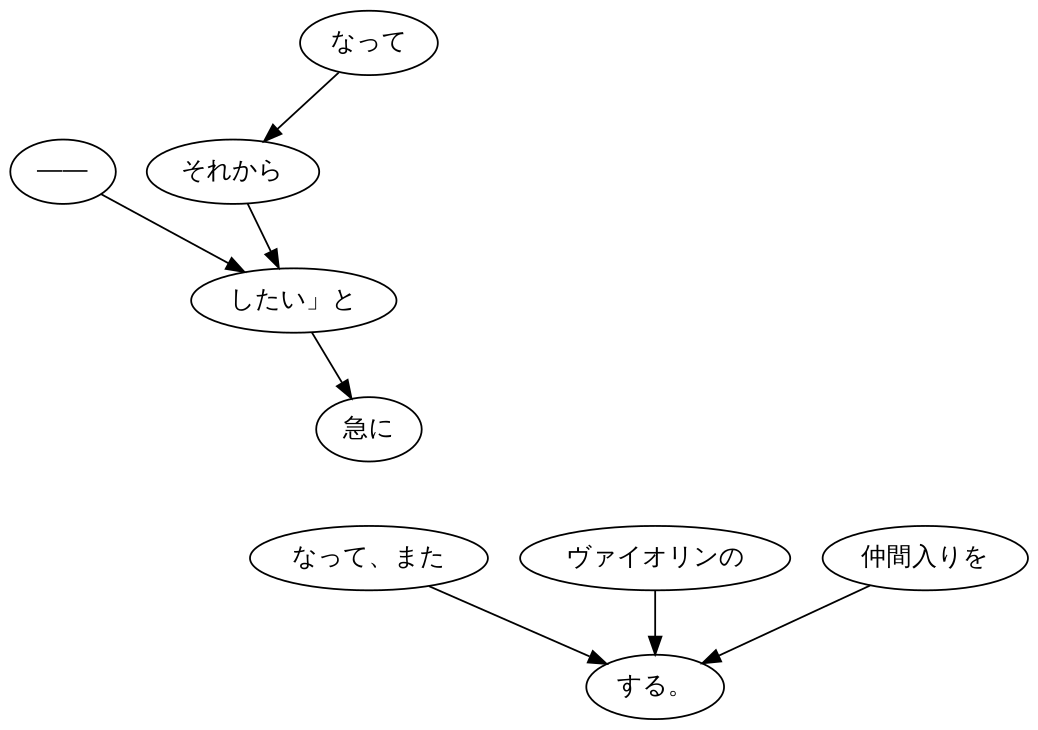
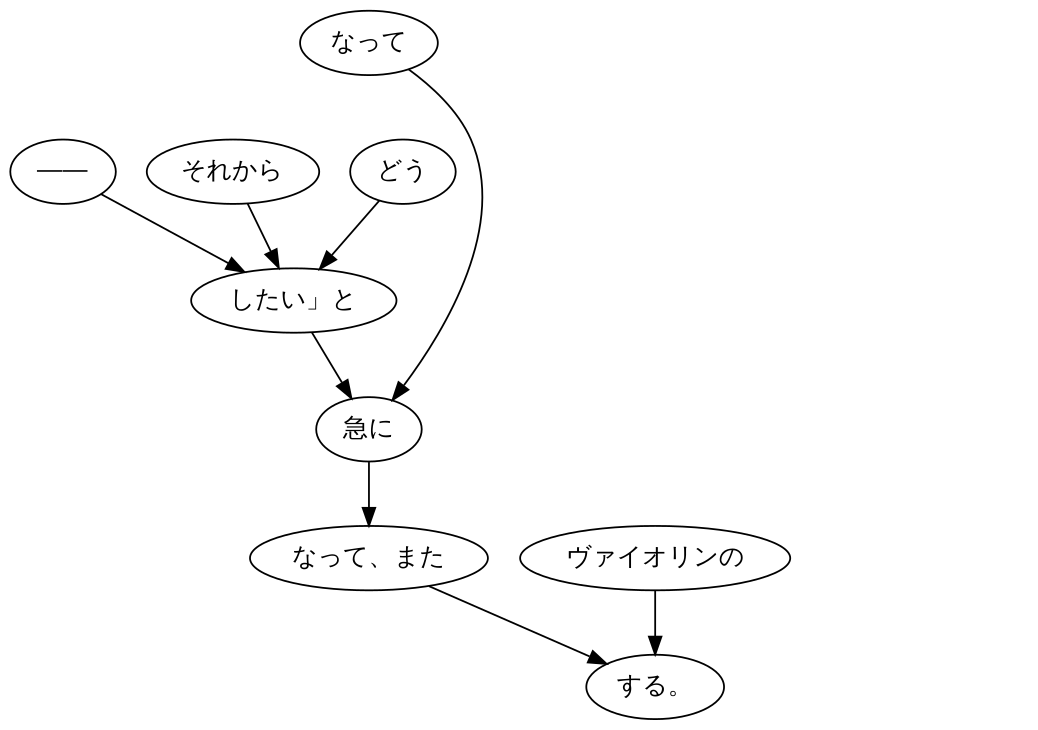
(308, 101) -> (480, 224)
none -> (403, 172)
none -> (369, 485)
(925, 558) -> none
